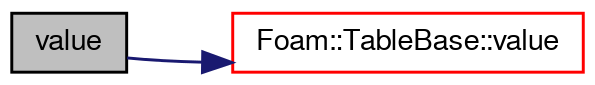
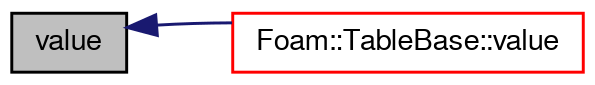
(165, 61) -> (194, 23)
